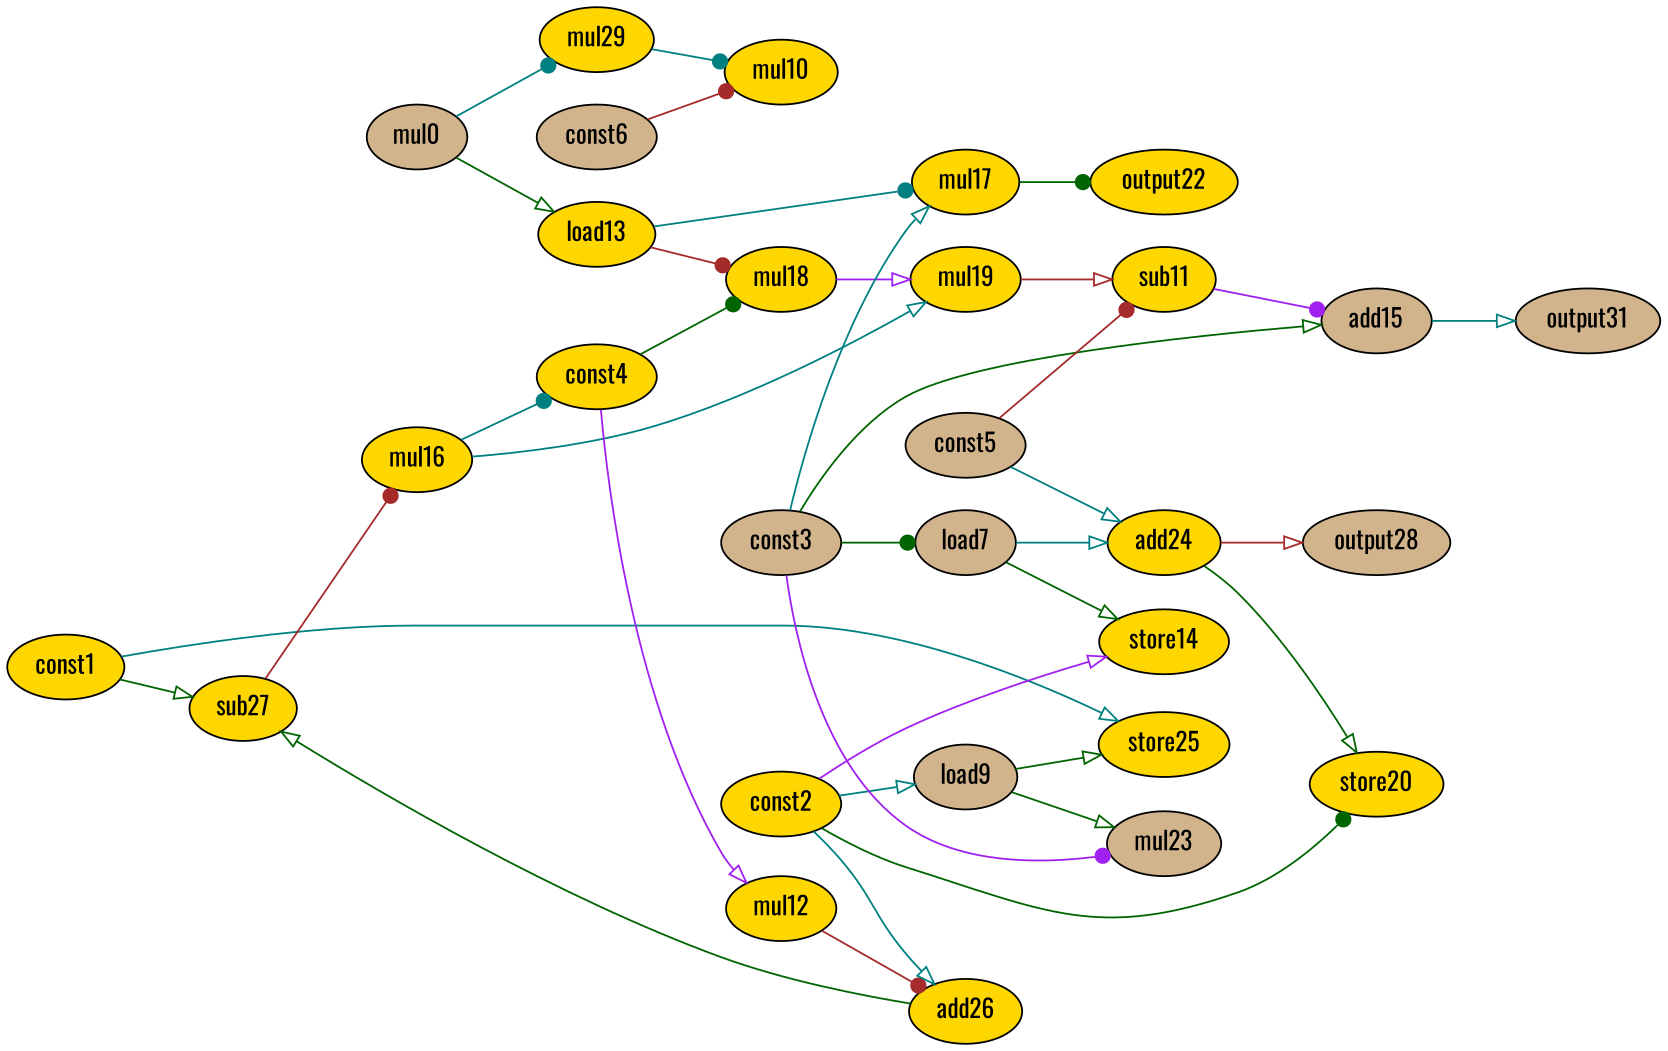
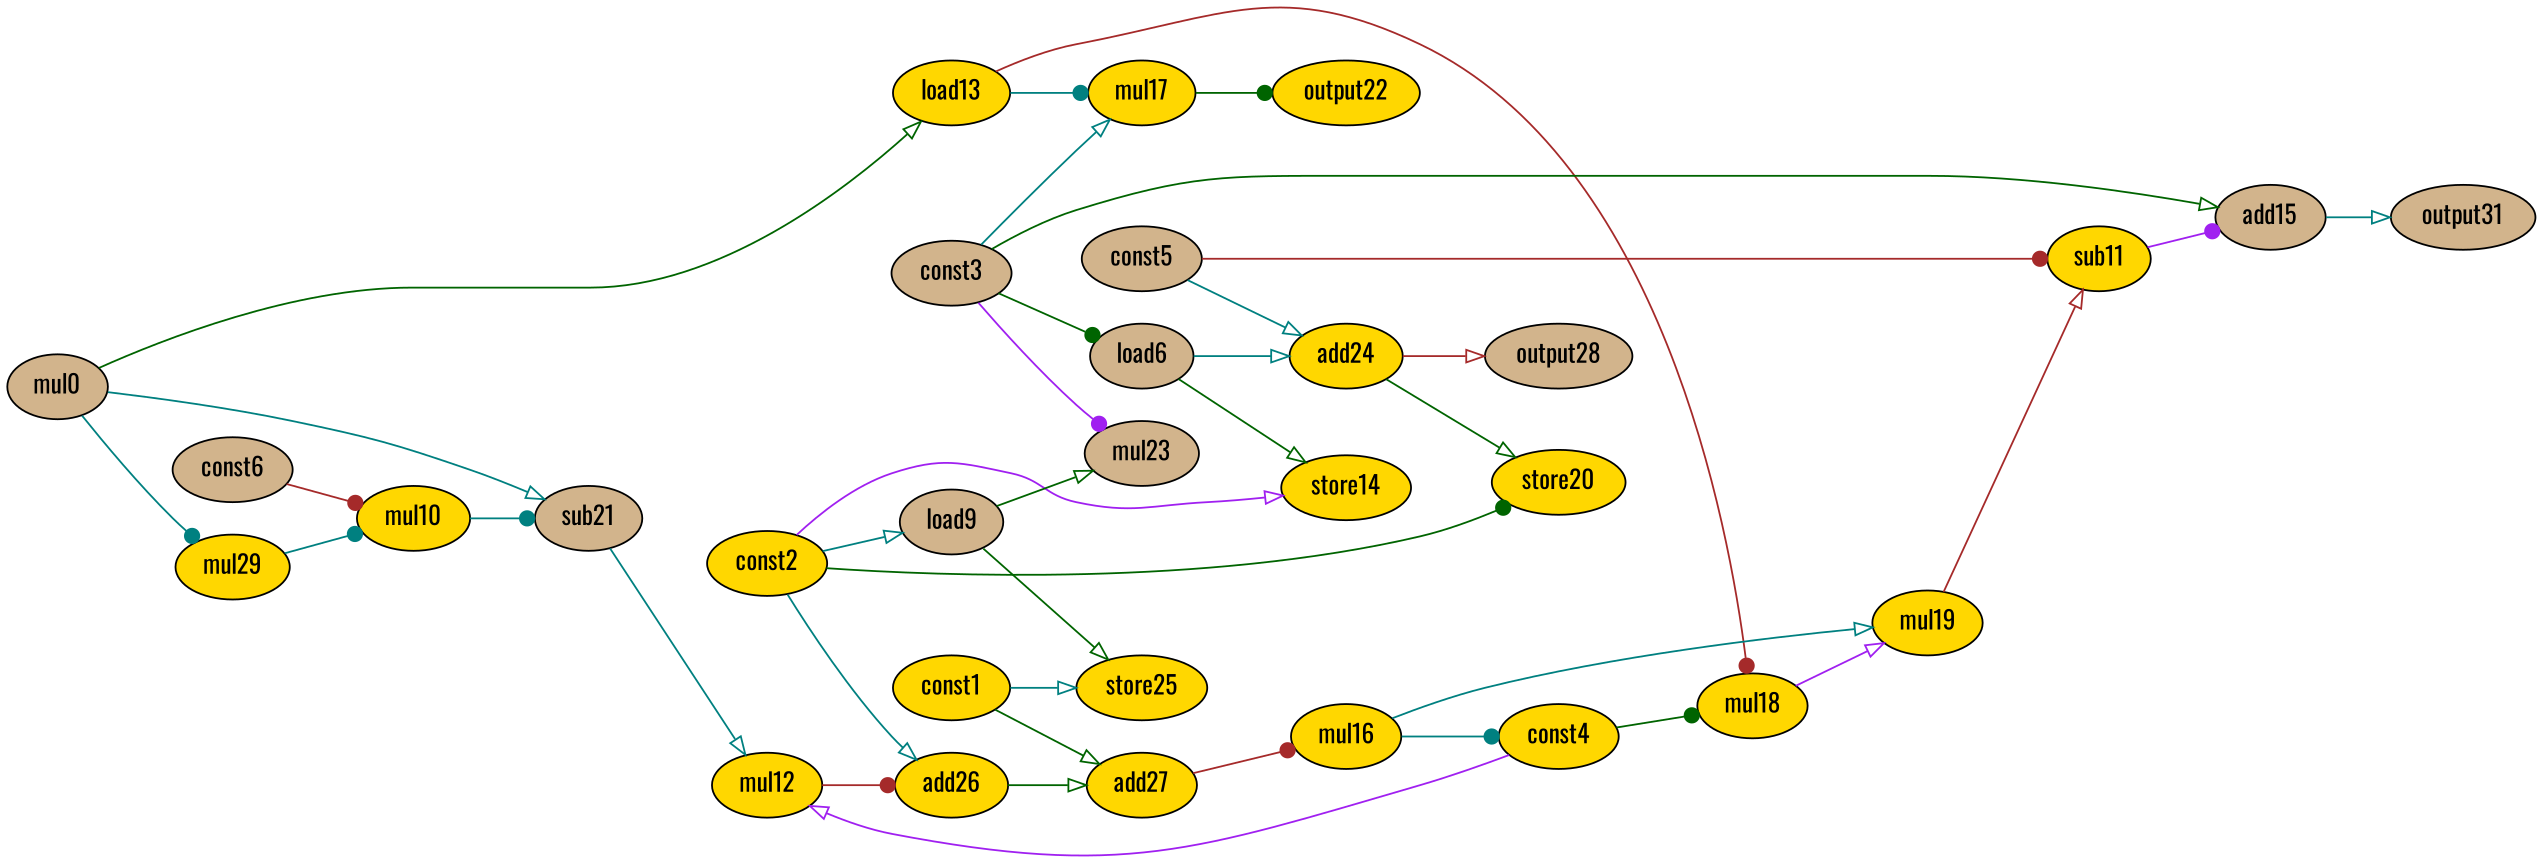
none -> (589, 518)
(966, 543) -> (1142, 356)
(243, 708) -> (1142, 785)
